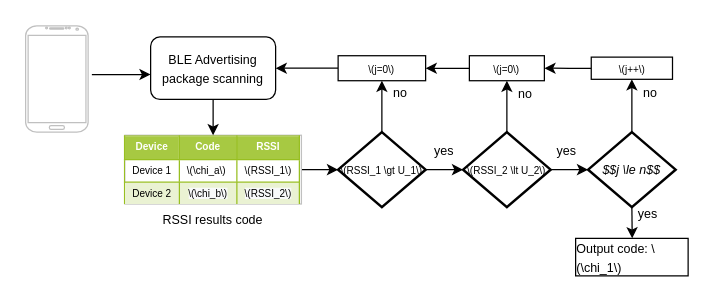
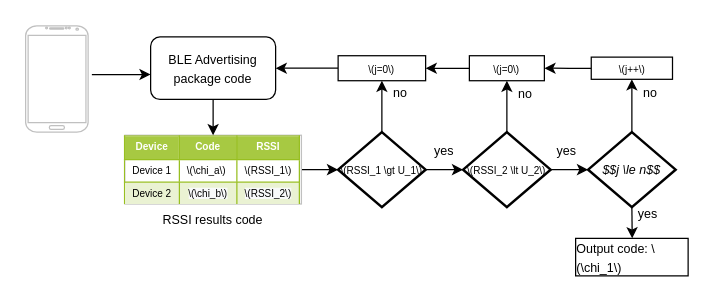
(213, 68) -> (213, 68)
